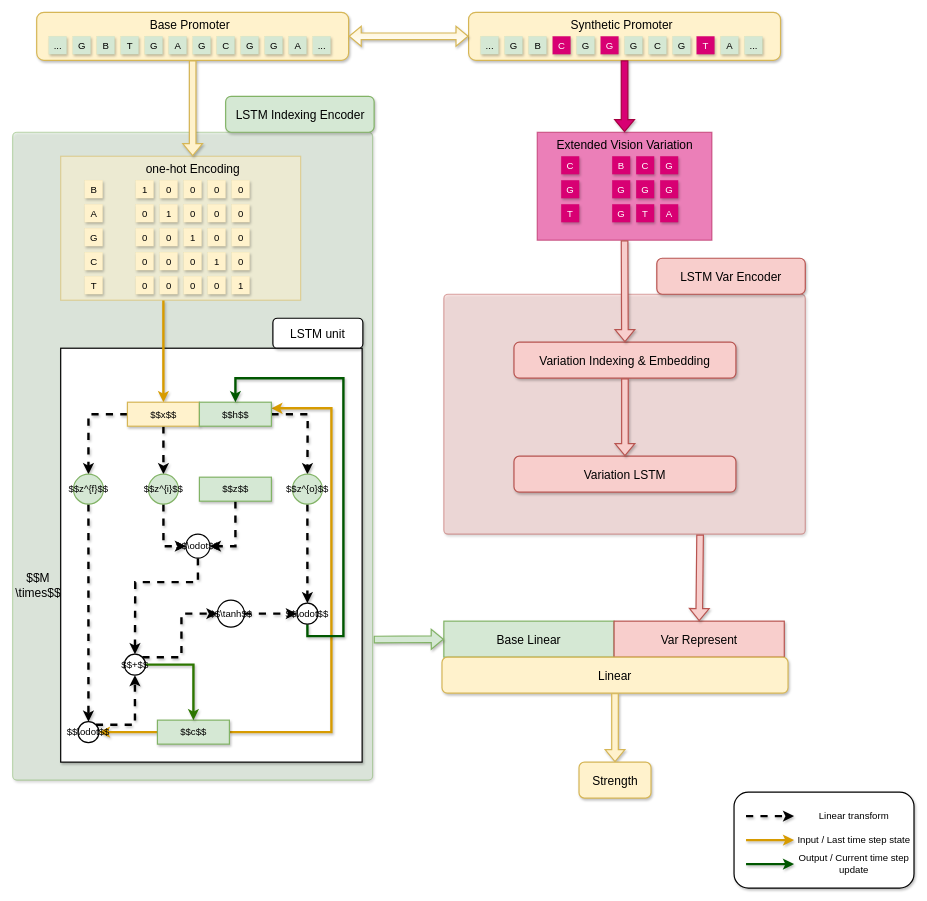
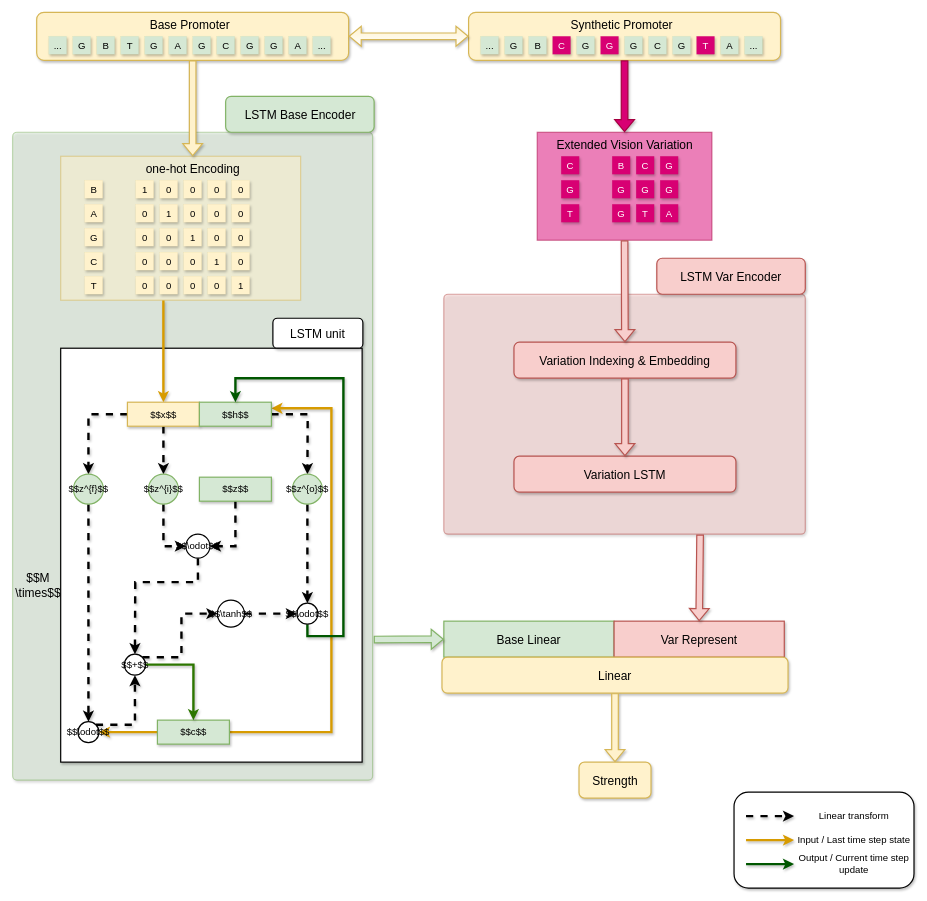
(300, 114) -> (300, 114)
